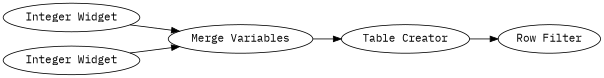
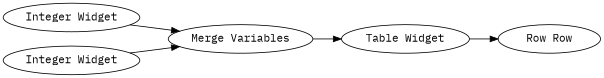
(405, 39) -> (405, 39)
(549, 39) -> (549, 39)
